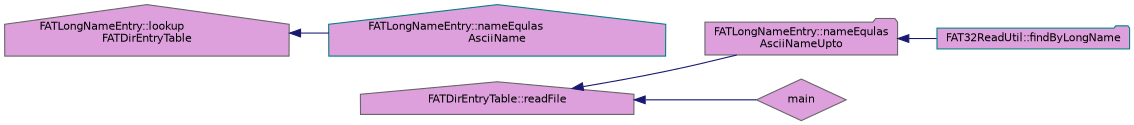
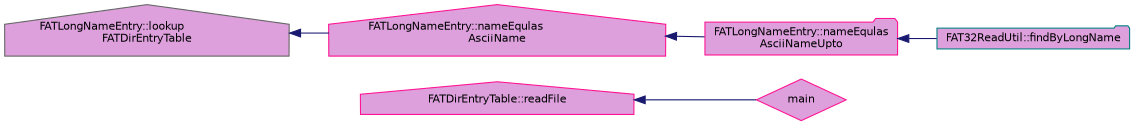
(497, 33) -> (497, 33)
(801, 39) -> (801, 39)
(660, 72) -> (691, 37)
(497, 100) -> (497, 100)
(801, 100) -> (801, 100)
